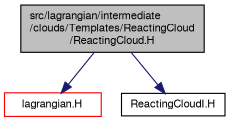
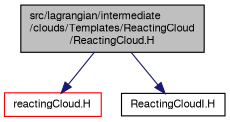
(53, 105) -> (53, 105)
